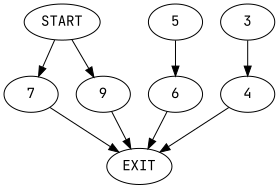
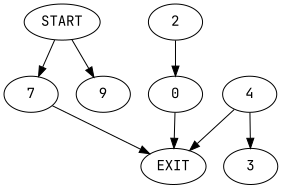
(175, 22) -> (175, 22)
(248, 53) -> (250, 125)
(175, 94) -> (175, 94)
(119, 126) -> none
